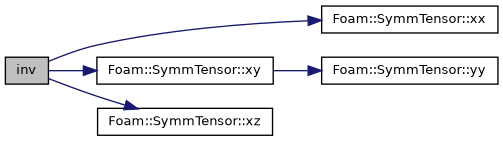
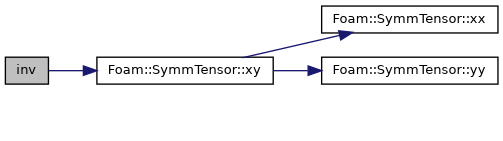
(177, 31) -> (291, 47)
(185, 122) -> none
